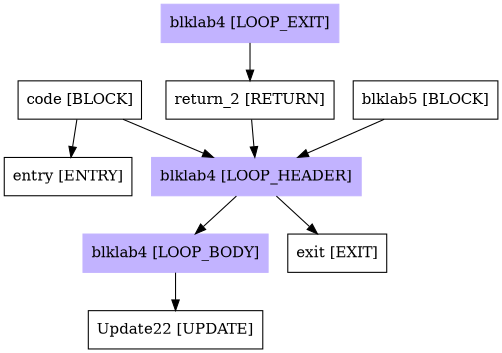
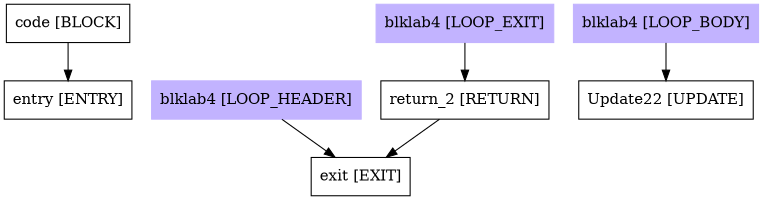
(426, 100) -> none
(253, 133) -> (417, 135)
(163, 136) -> none
(220, 211) -> none
